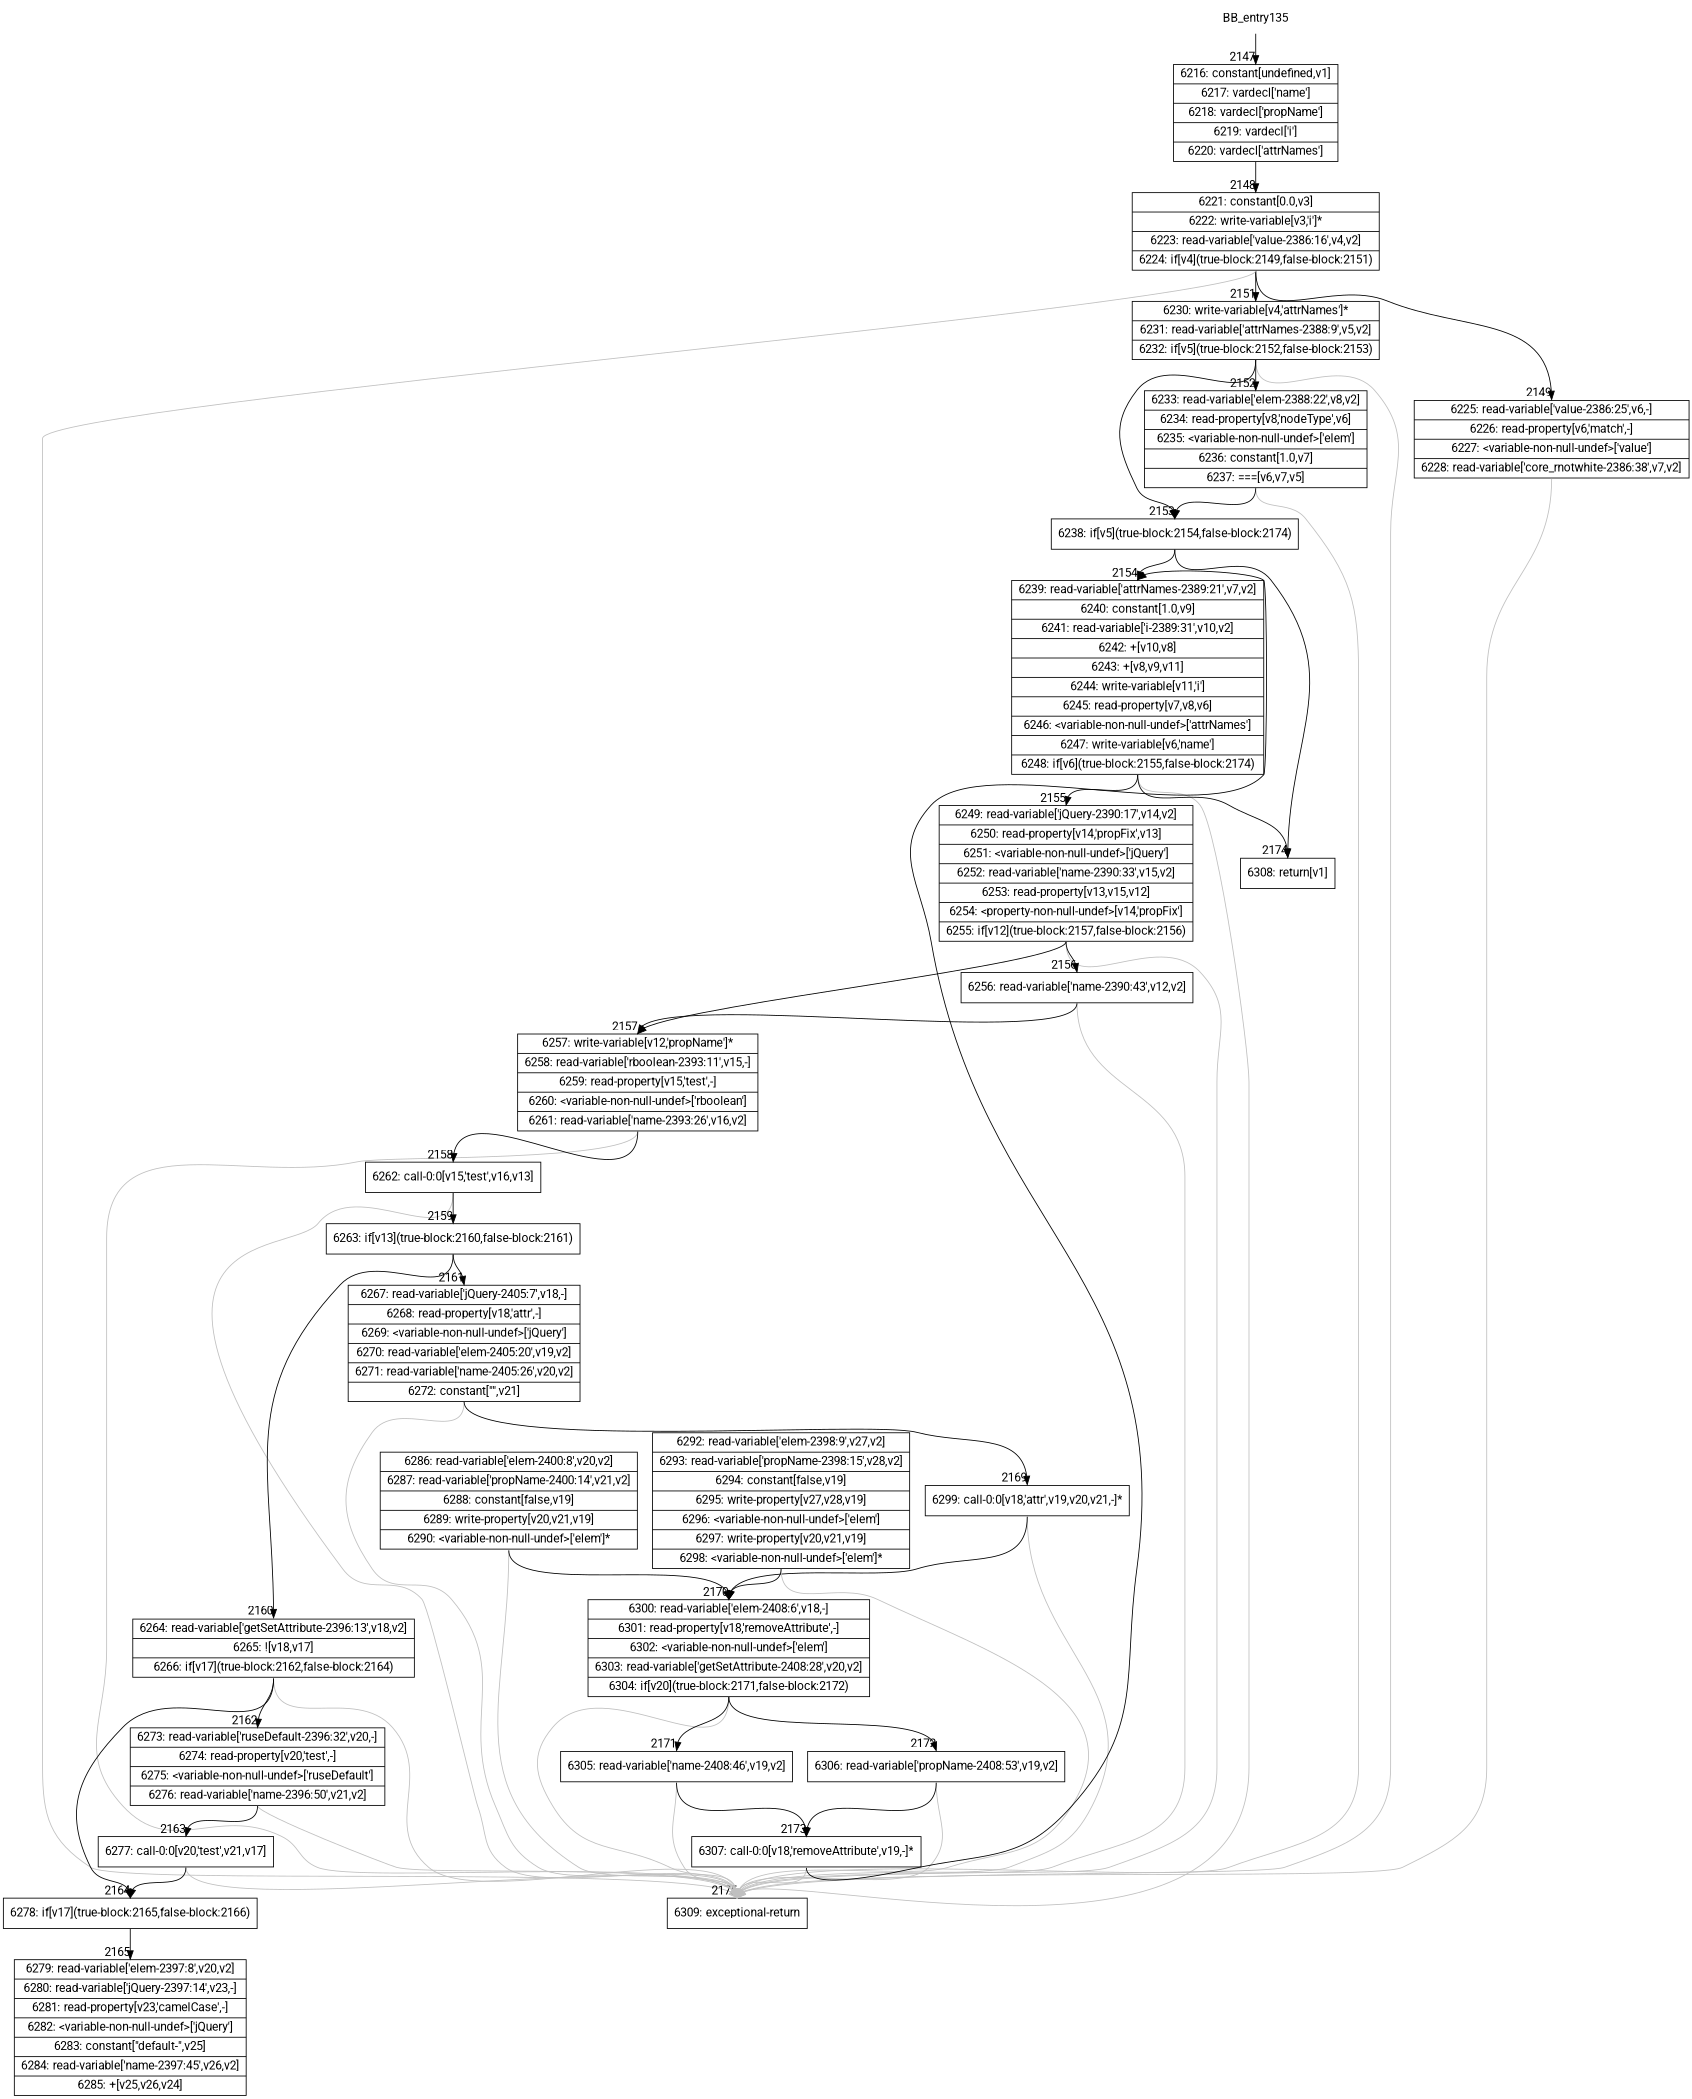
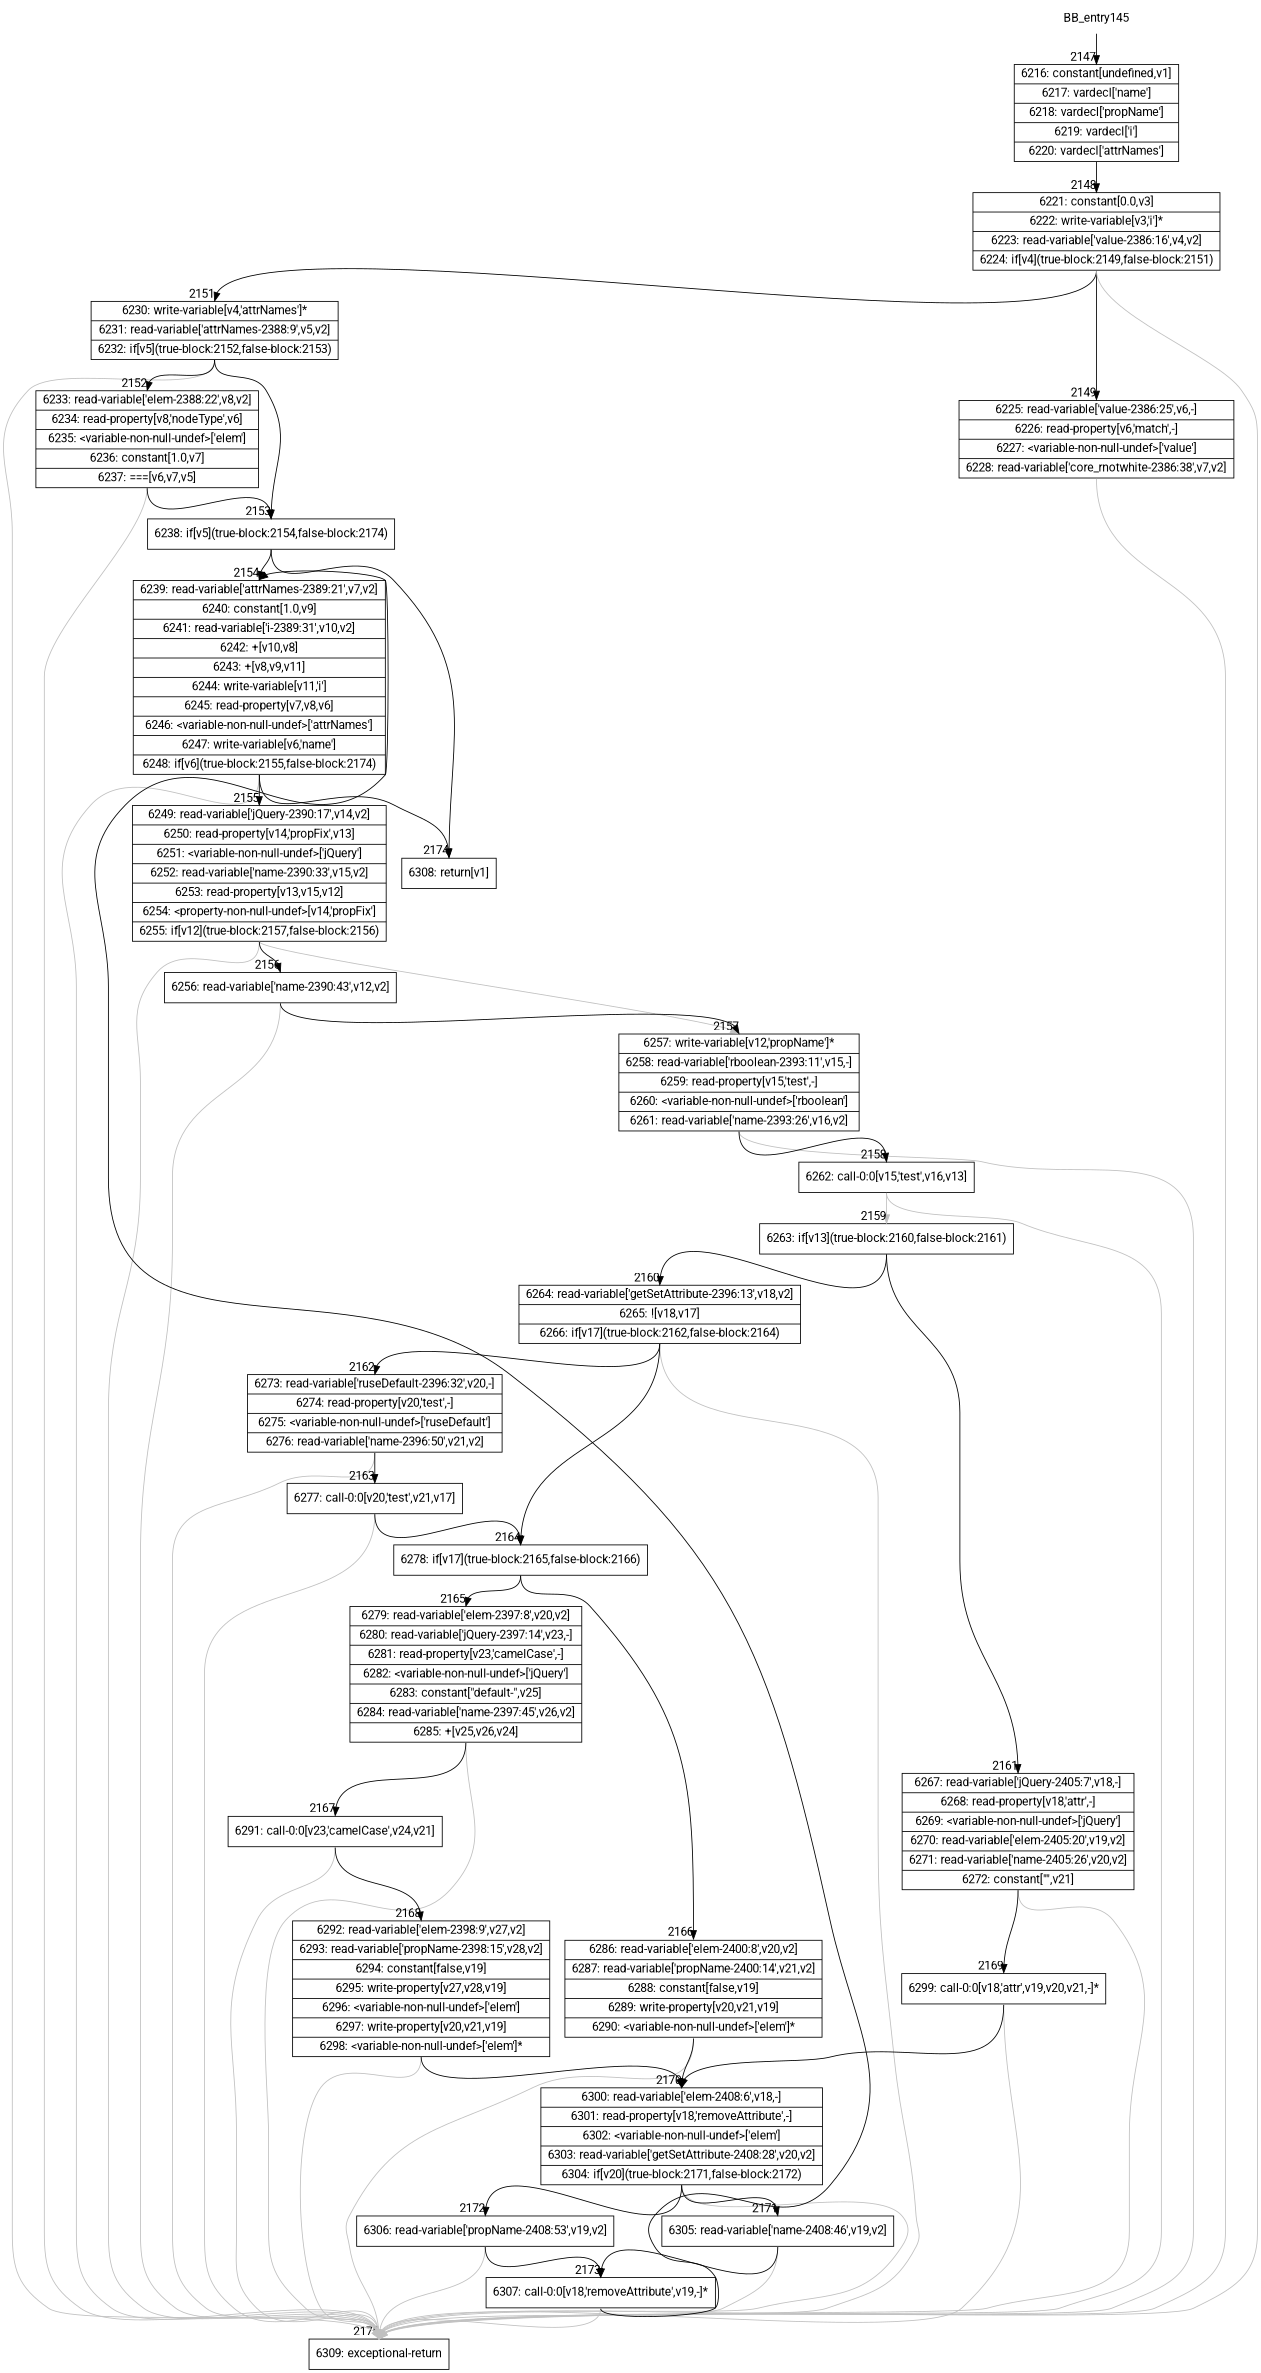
(1256, 19) -> (1096, 19)
(856, 987) -> (495, 987)
(453, 1204) -> (887, 1205)
none -> (666, 1717)
none -> (335, 1832)
none -> (266, 1992)
